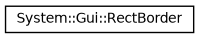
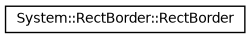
(100, 19) -> (125, 19)
